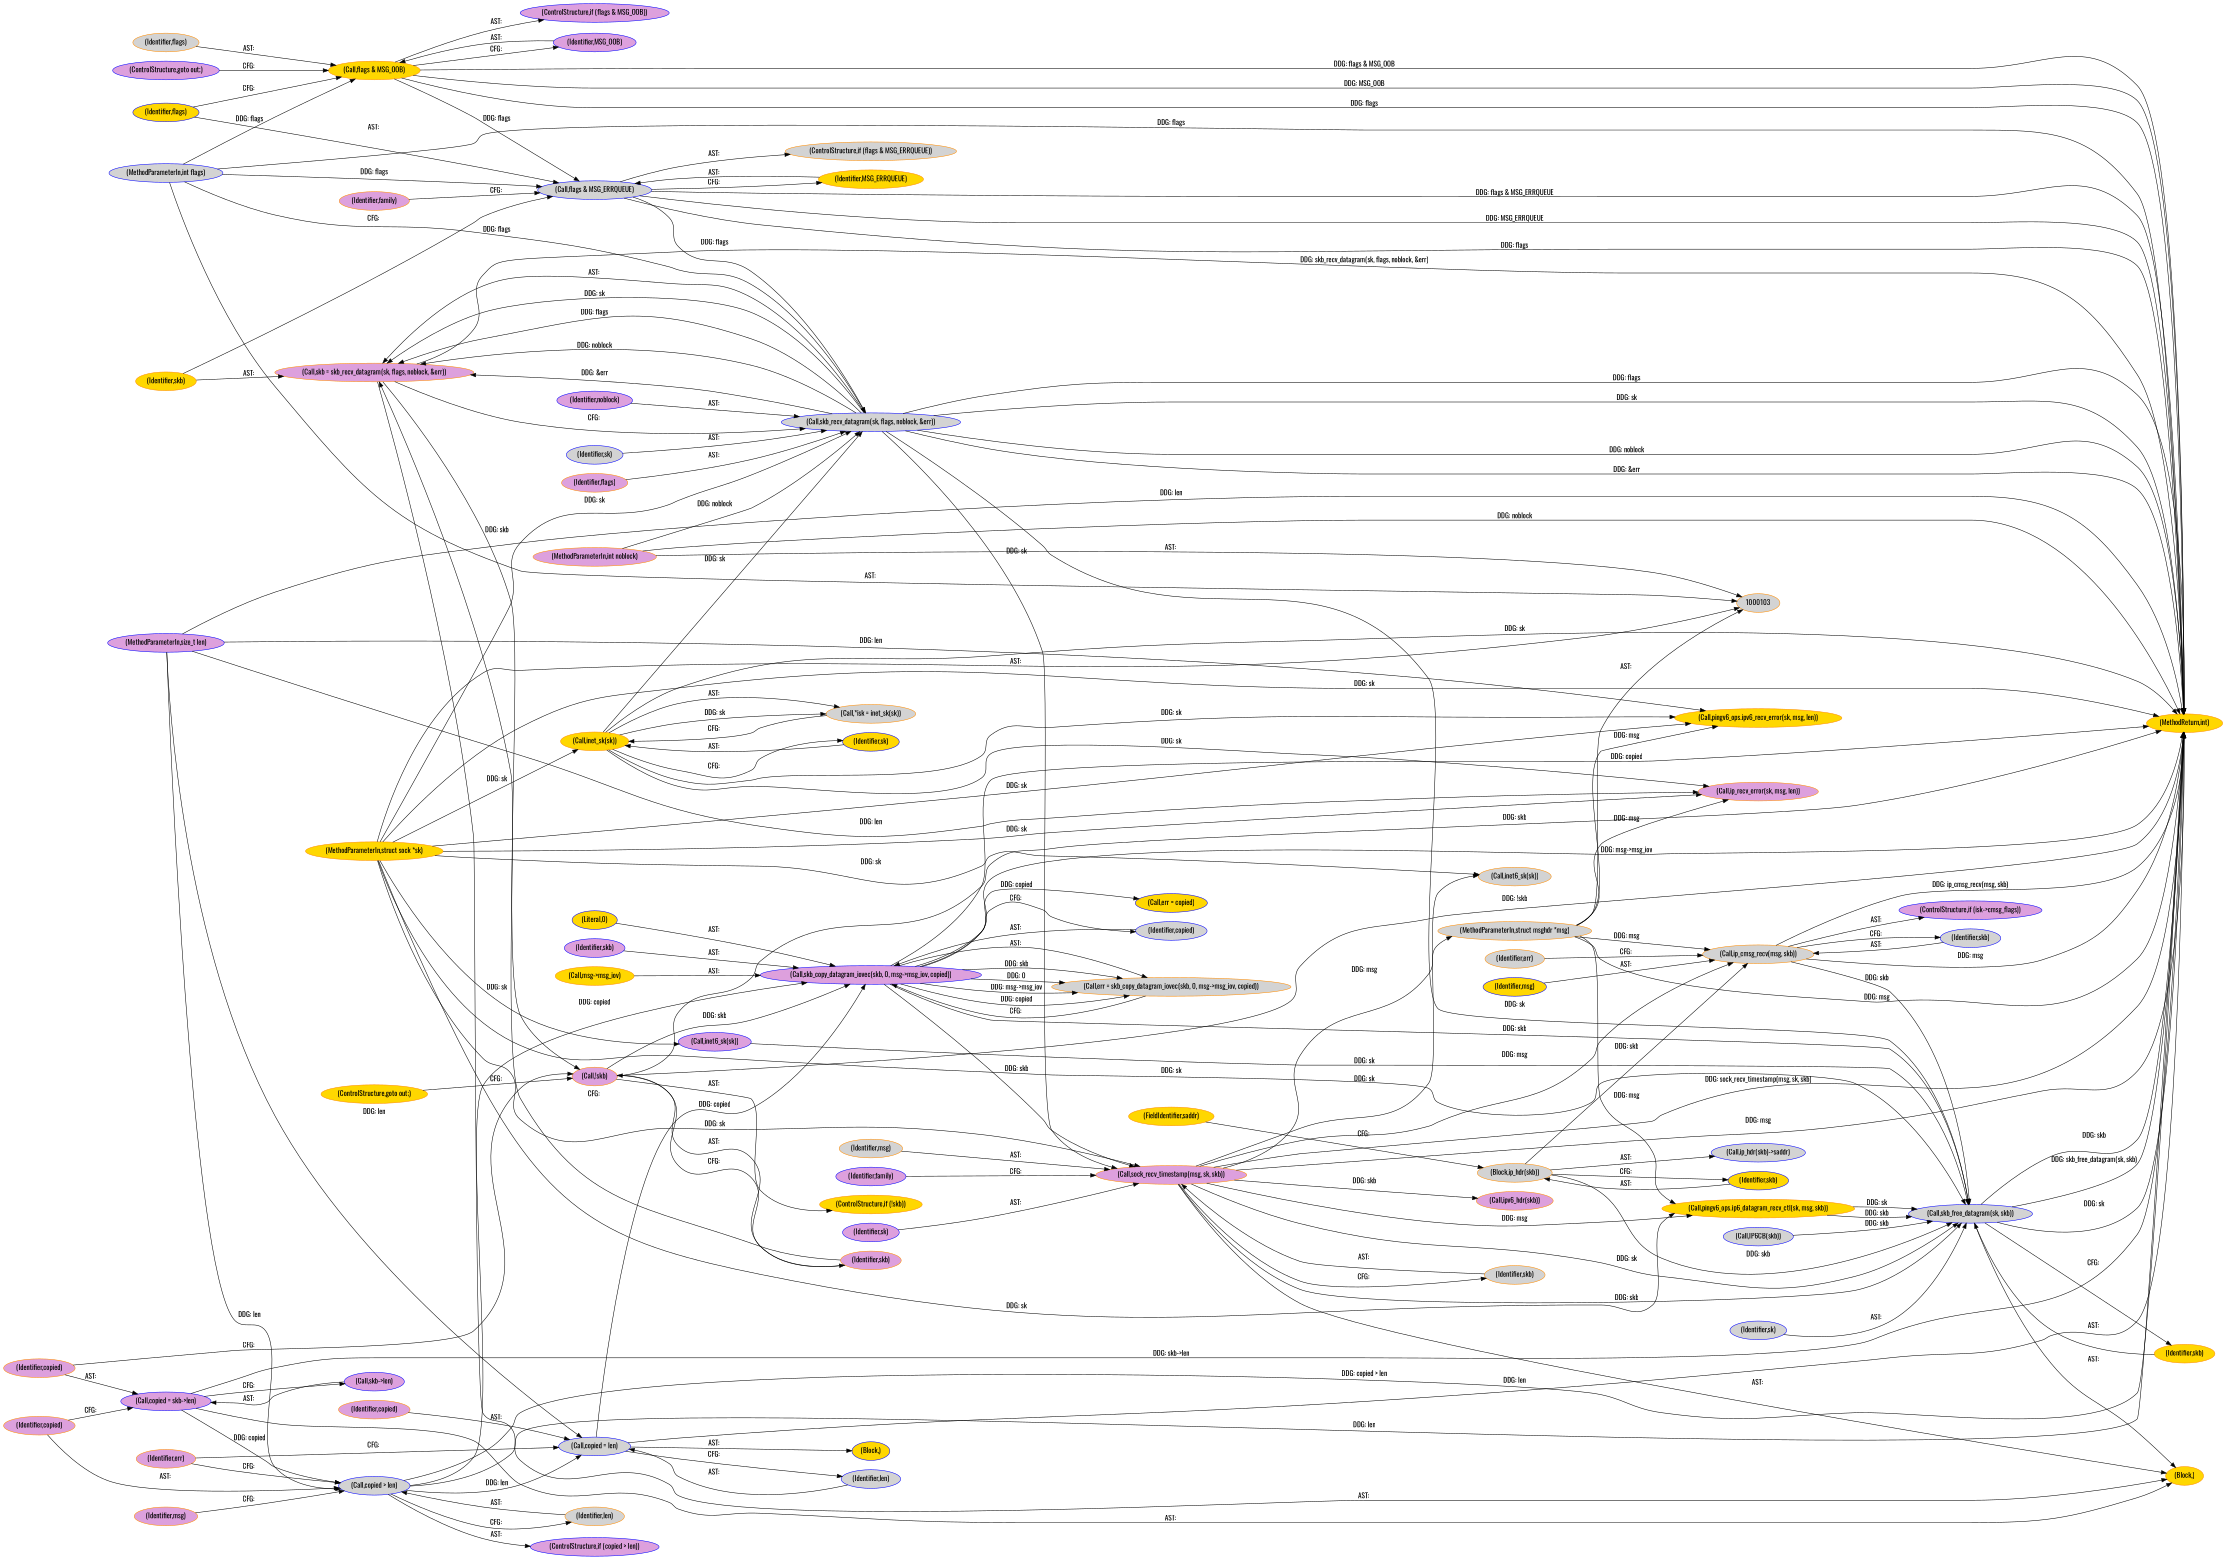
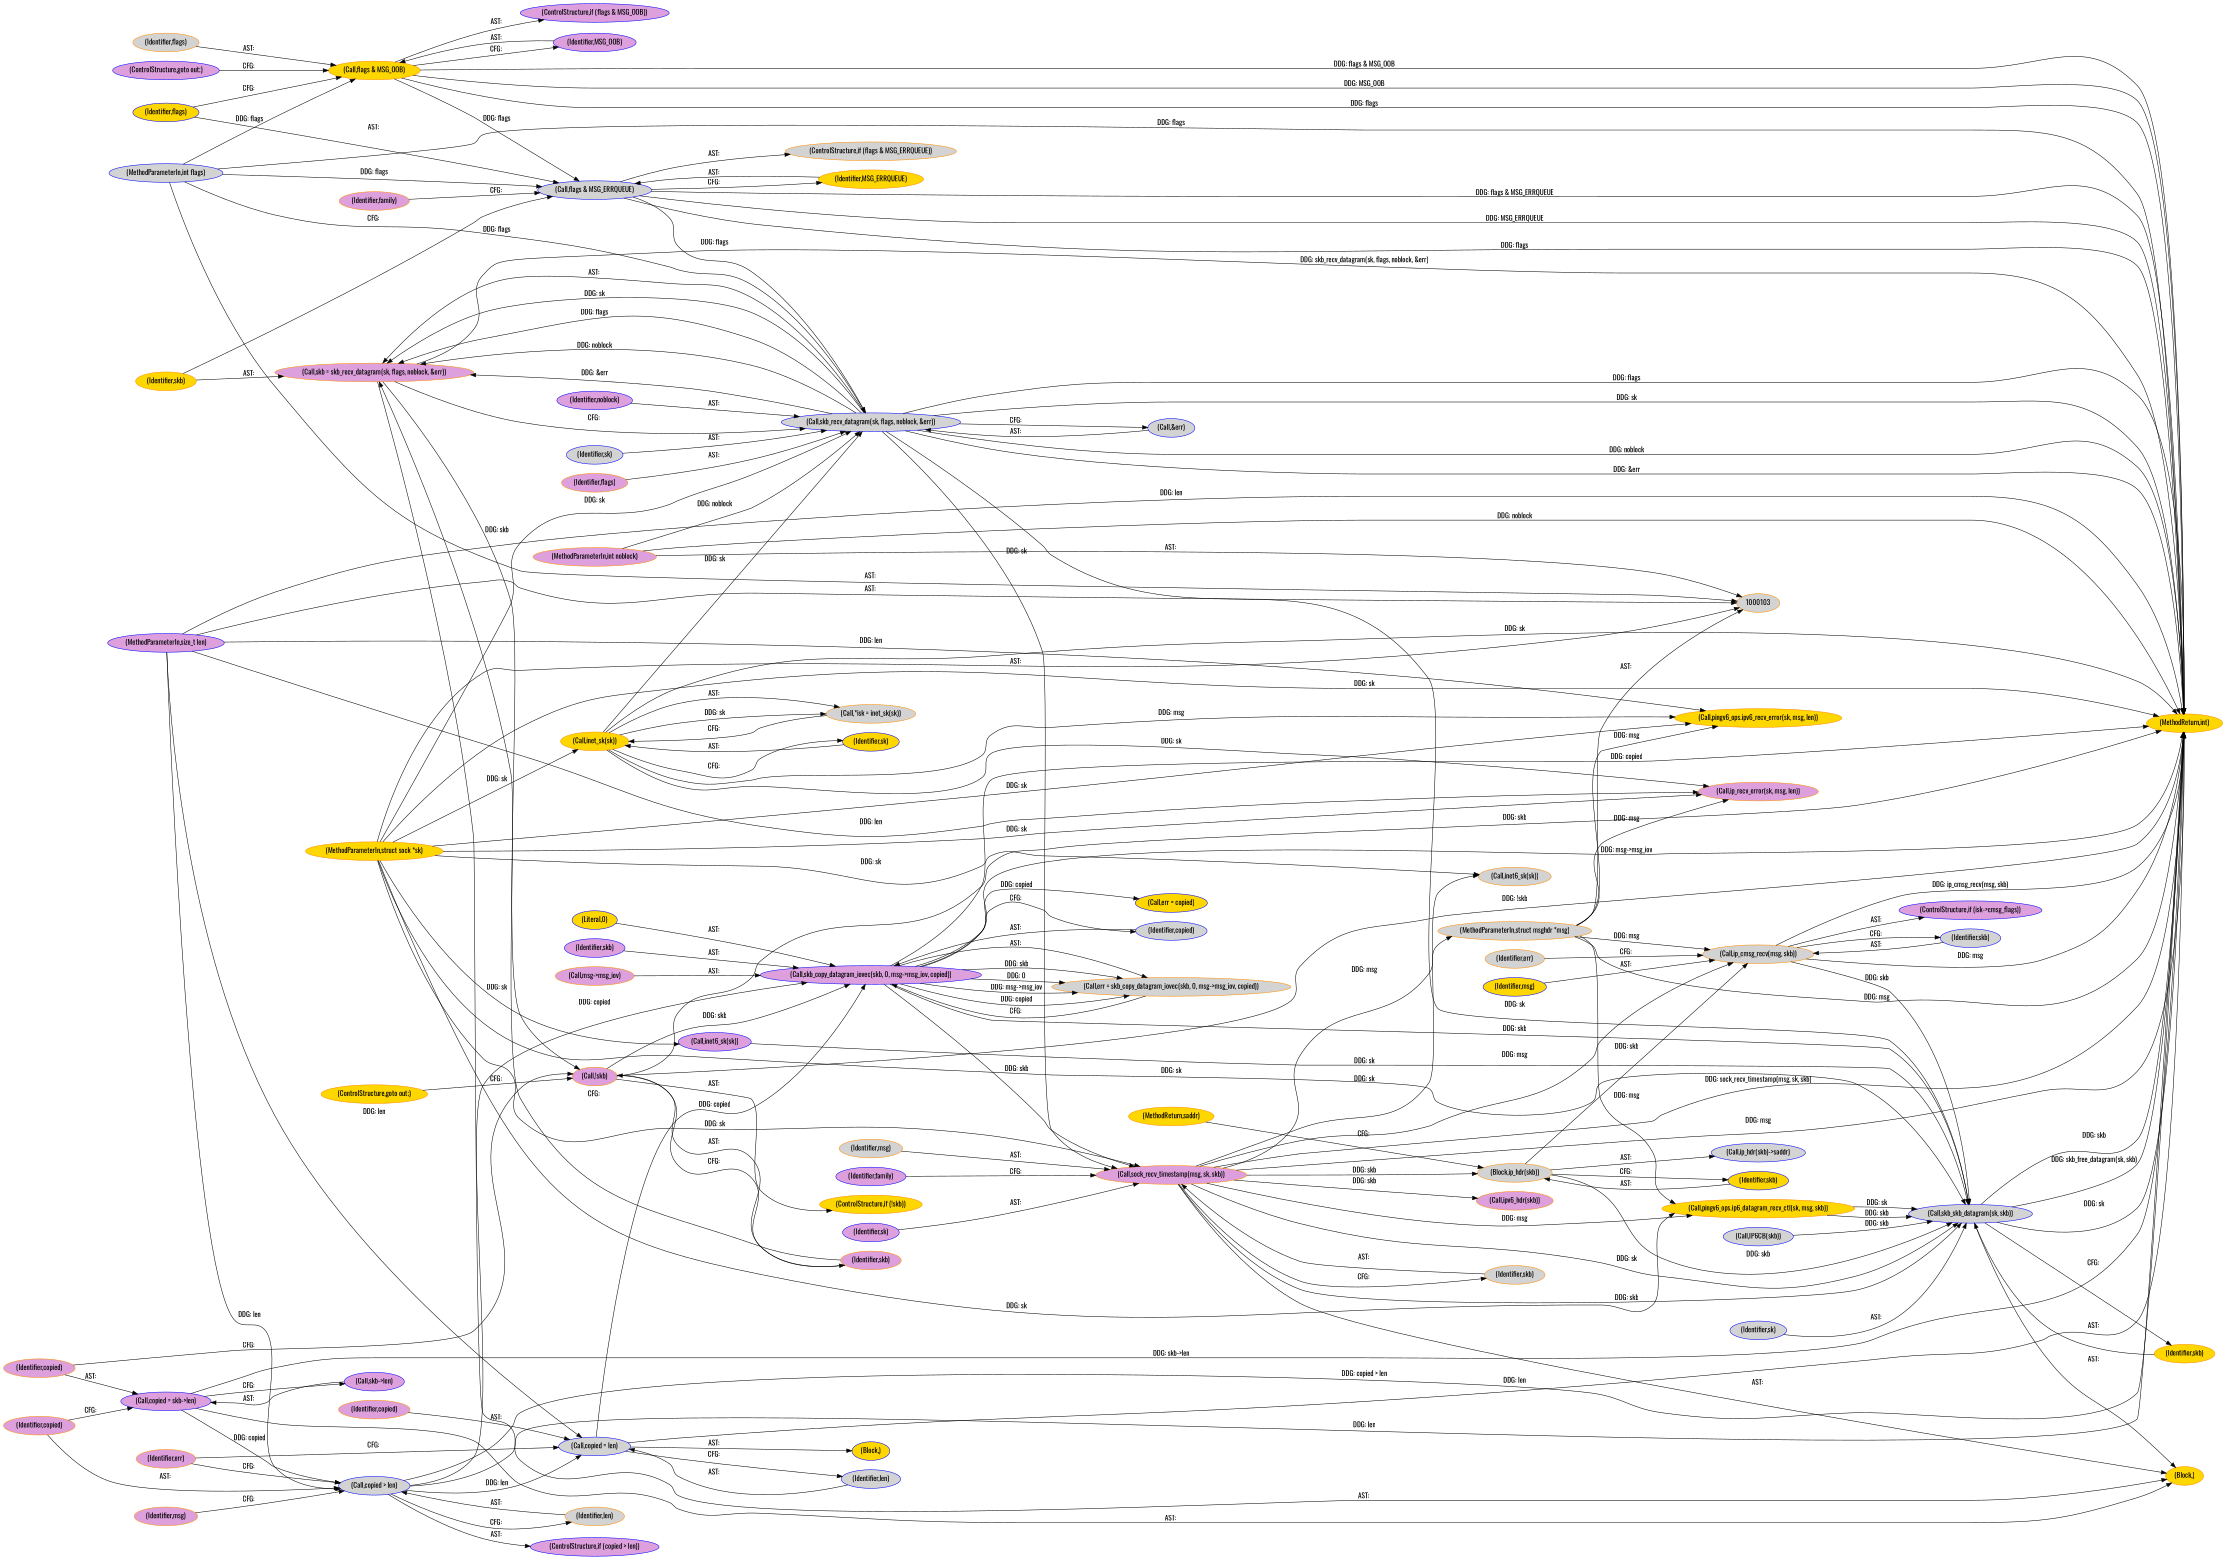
none -> (1171, 428)
none -> (959, 596)
(1171, 713) -> (1171, 713)
(595, 976) -> (595, 976)
(1171, 1116) -> (1171, 1116)
none -> (1360, 1175)
(1970, 1214) -> (1970, 1214)
